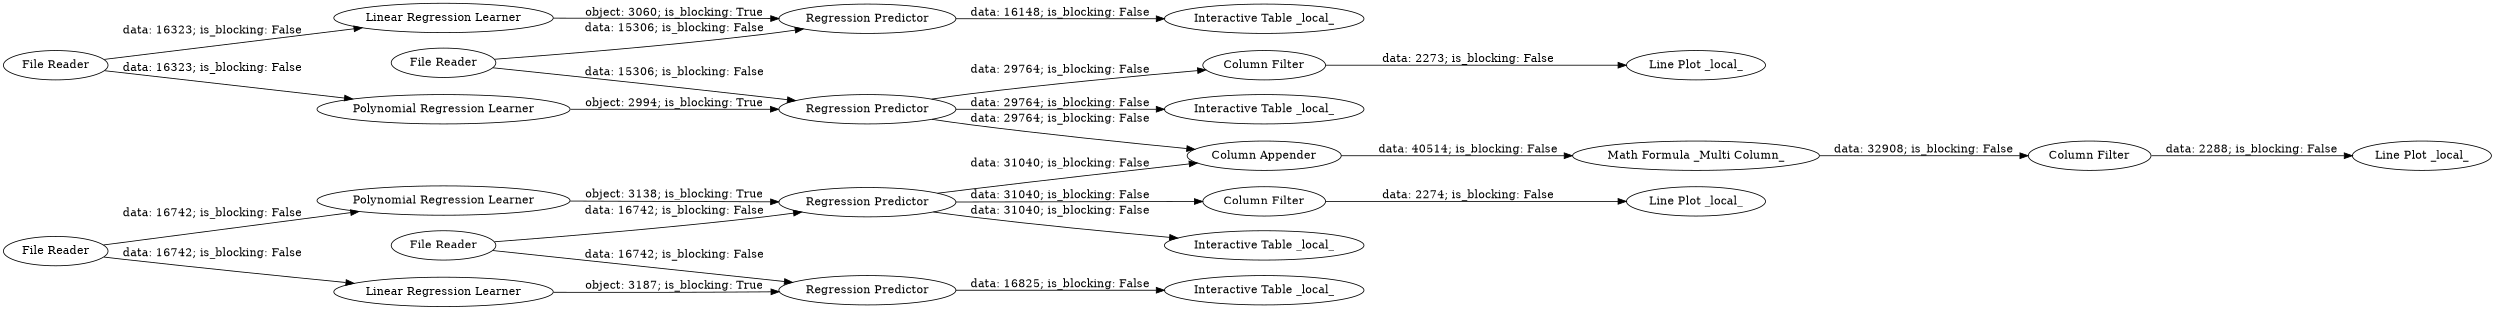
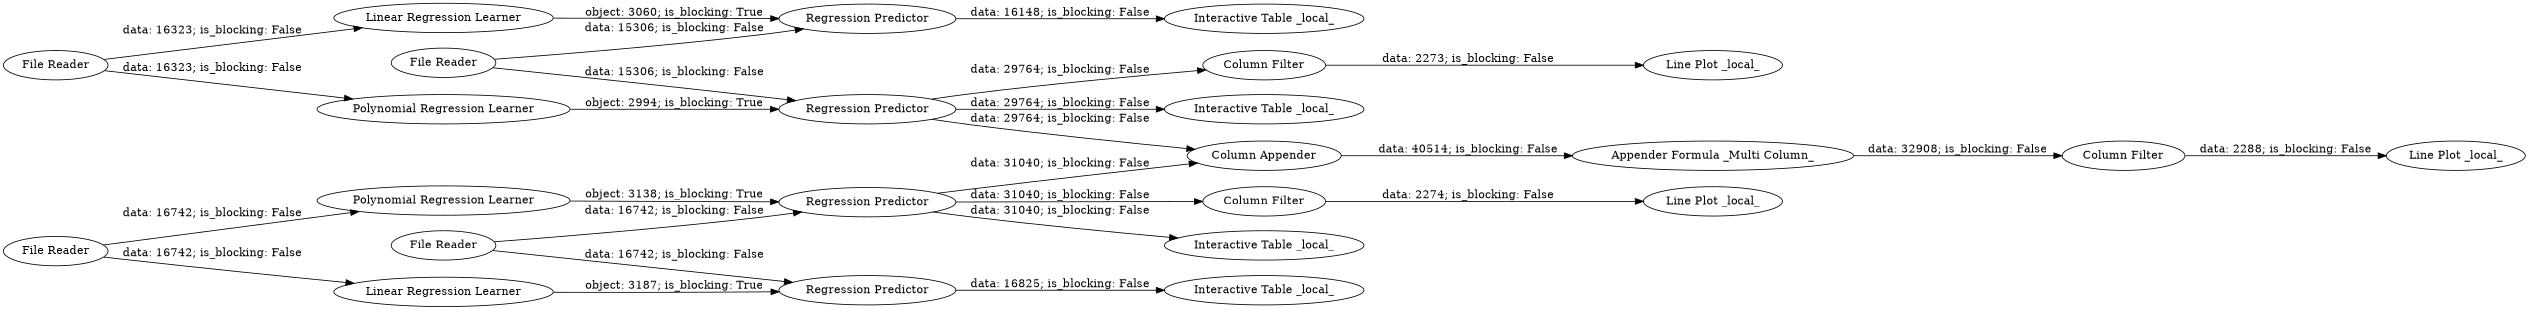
(1696, 156) -> (1713, 156)
